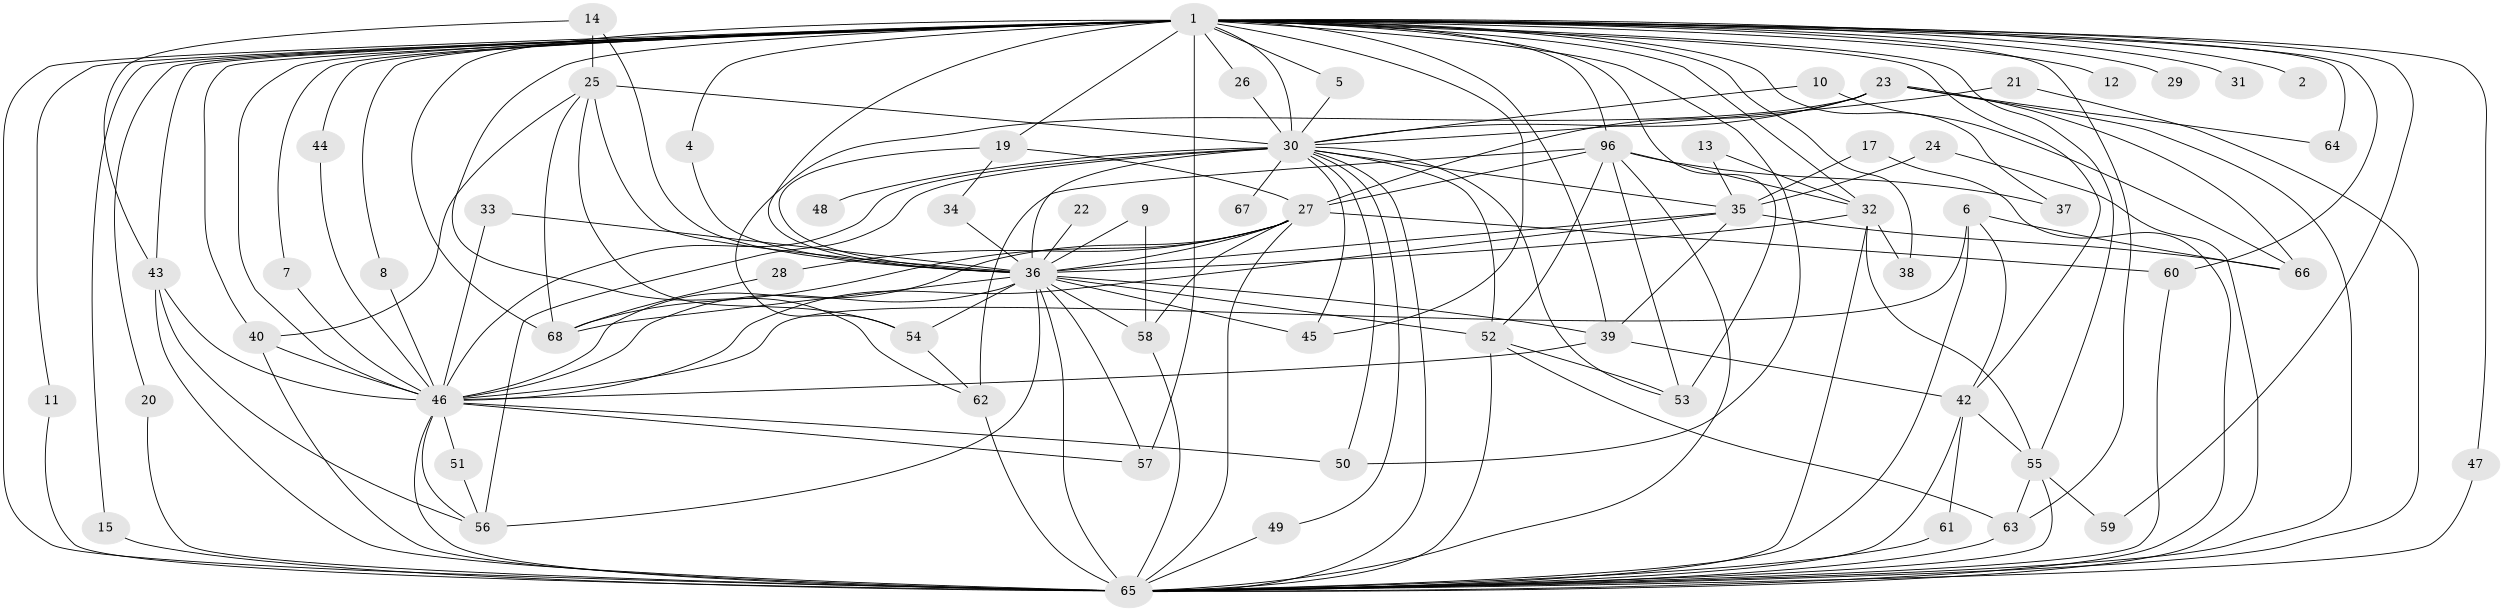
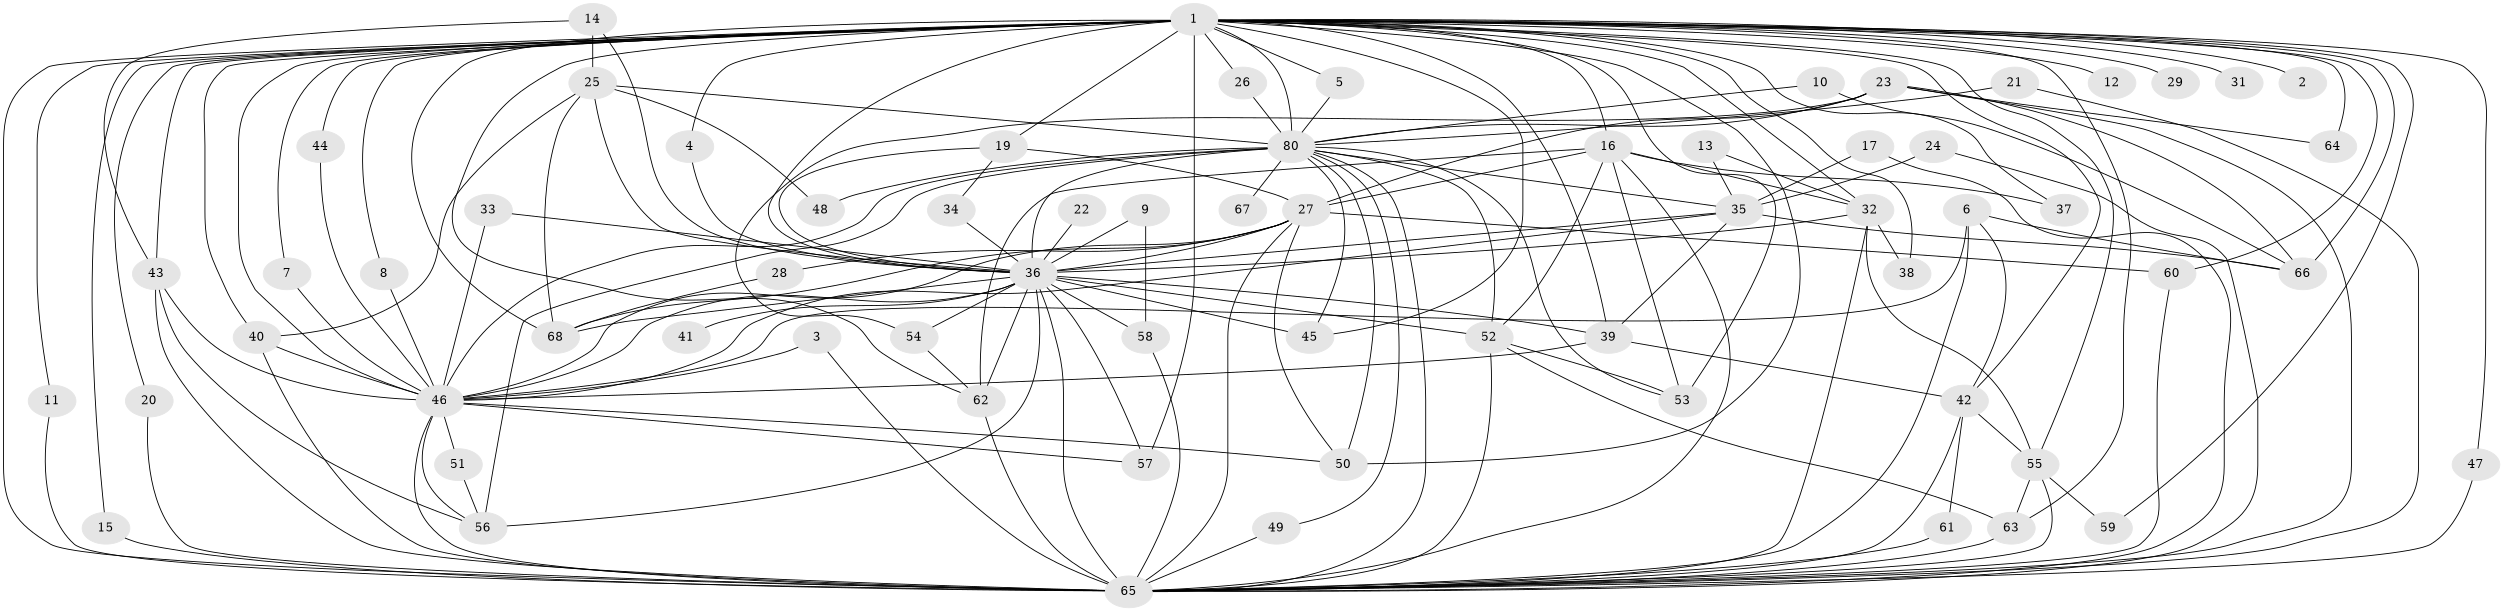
none -> (1908, 31)
(1291, 147) -> (1291, 147)
(1609, 147) -> (1609, 147)
(1231, 249) -> (1276, 343)
(655, 290) -> (719, 129)
none -> (686, 337)
none -> (817, 337)
none -> (1007, 337)
